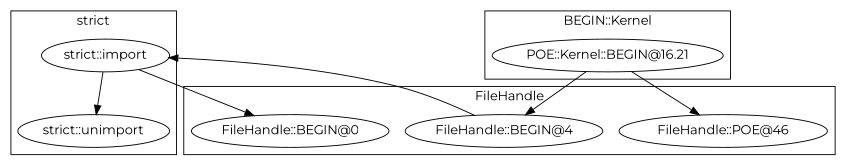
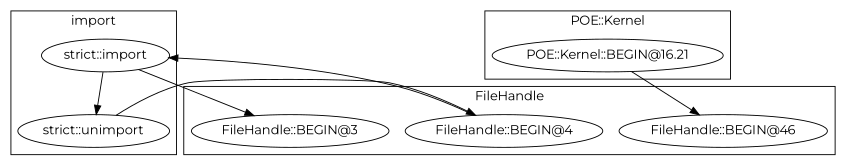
(94, 21) -> (94, 21)
(608, 21) -> (608, 21)
(557, 93) -> (291, 79)
(290, 131) -> (290, 131)
(723, 131) -> (723, 131)
